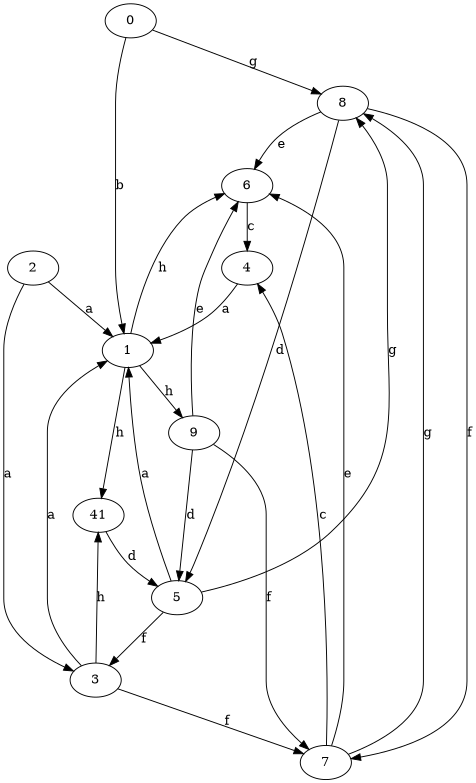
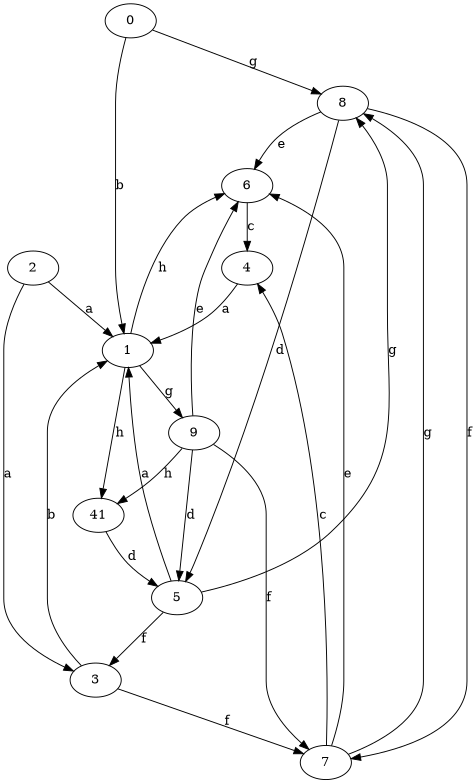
(170, 392) -> (170, 392)
(52, 515) -> (52, 515)
(97, 603) -> (156, 476)
